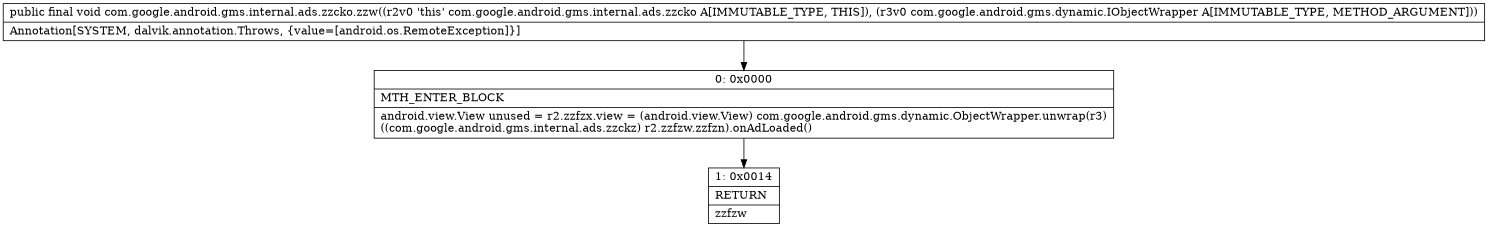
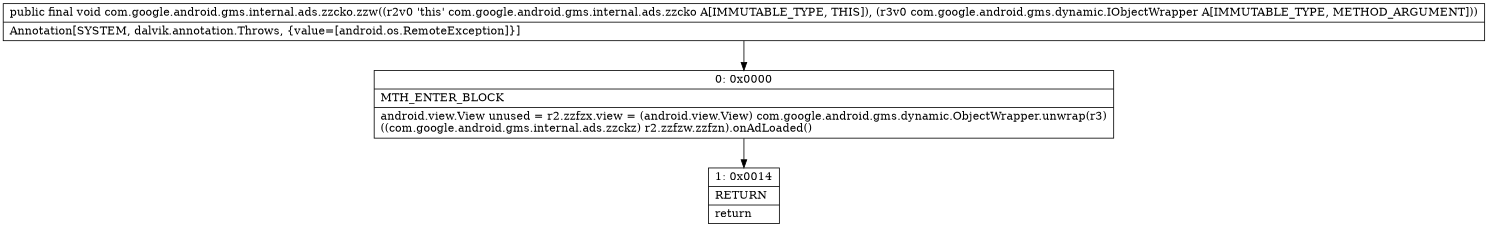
(731, 214) -> (733, 214)
